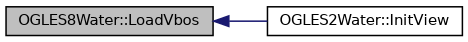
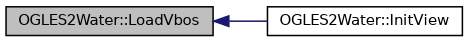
(110, 21) -> (110, 21)
